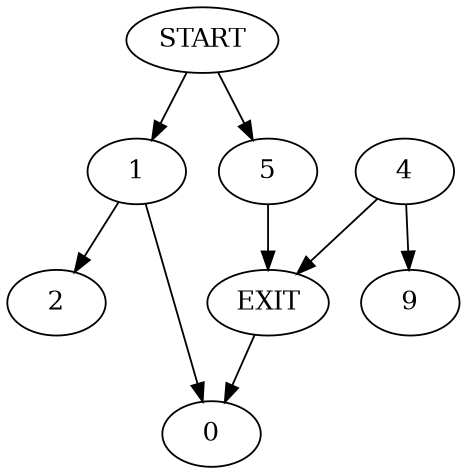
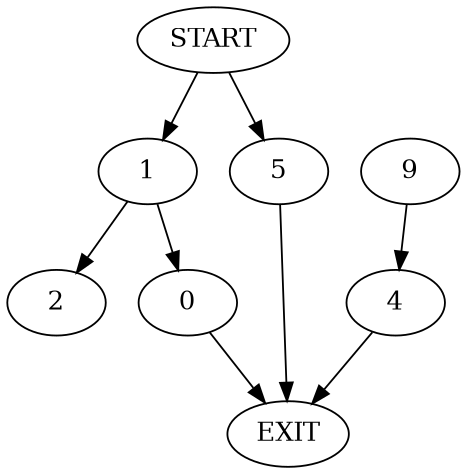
(407, 228) -> (404, 228)
(243, 360) -> (231, 360)
